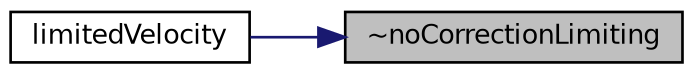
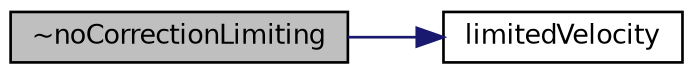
(284, 37) -> (382, 37)
